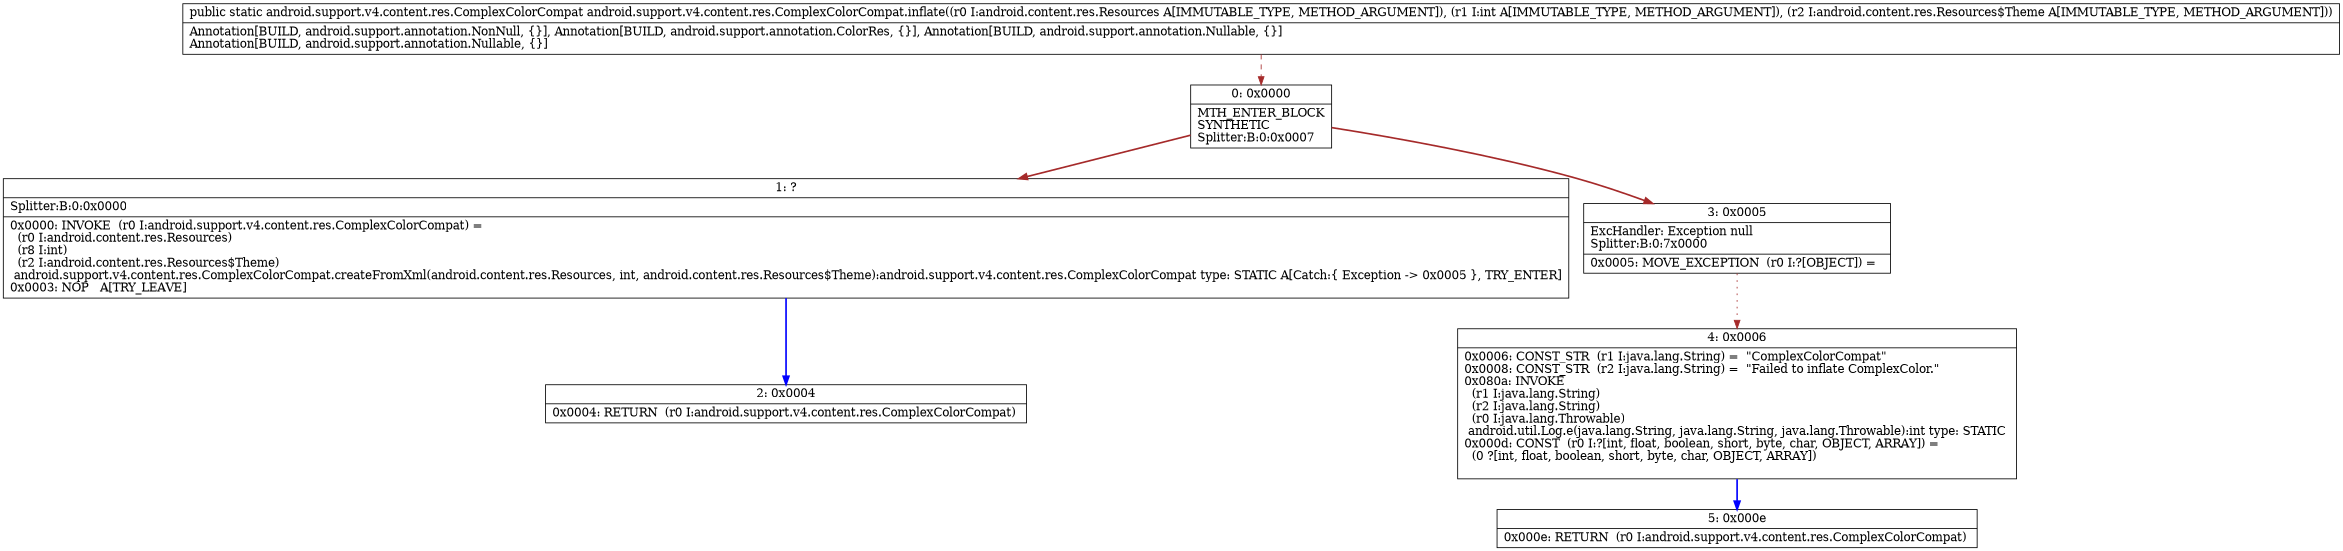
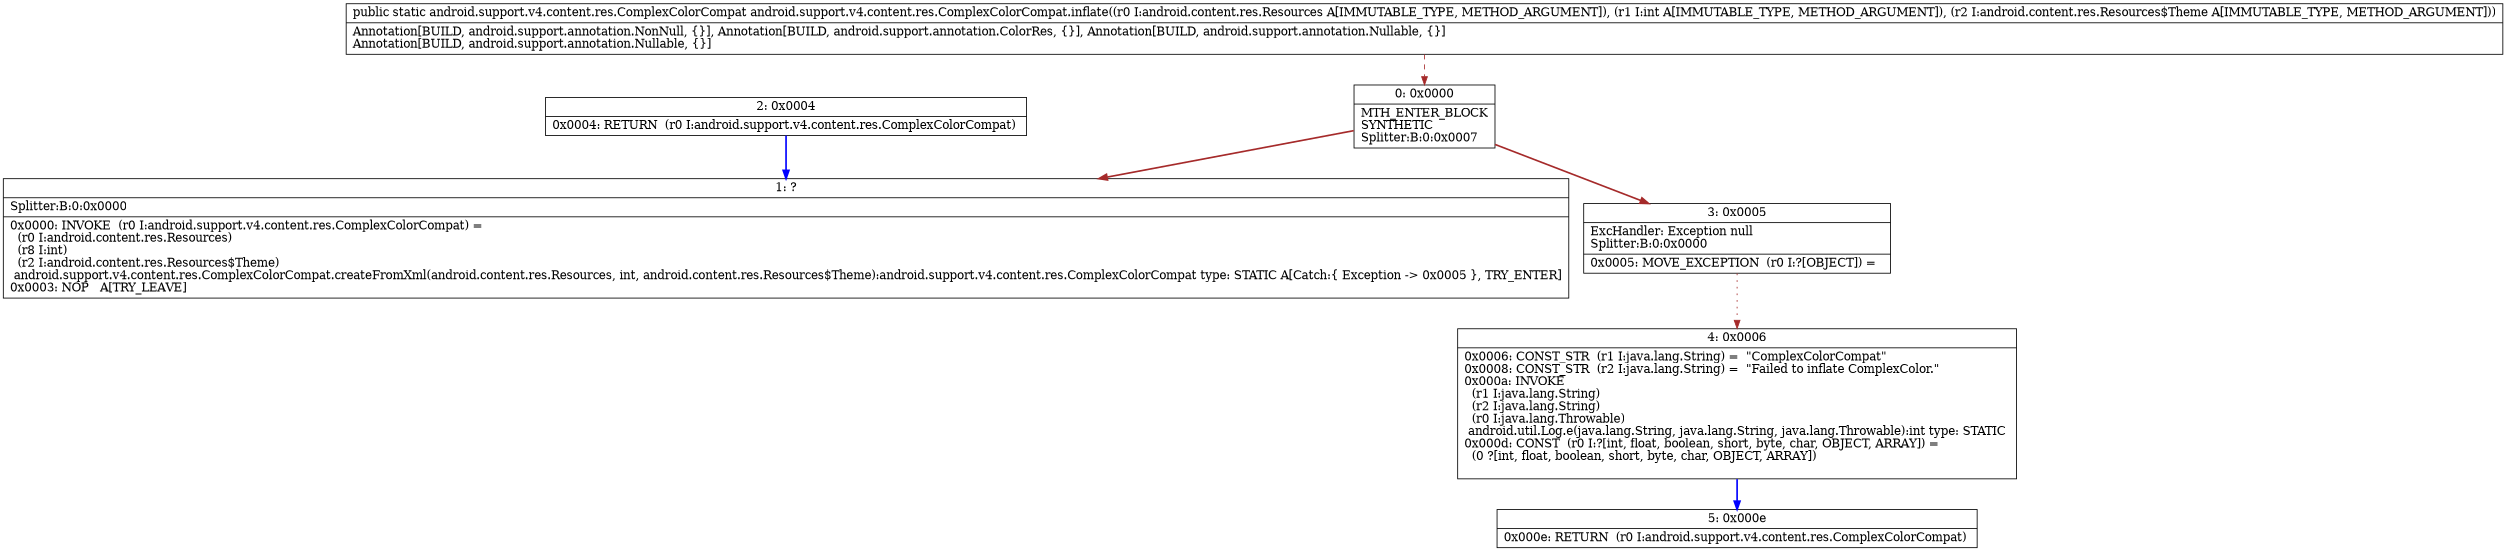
(1649, 244) -> (1649, 244)
(786, 337) -> (786, 153)
(1518, 382) -> (1518, 382)
